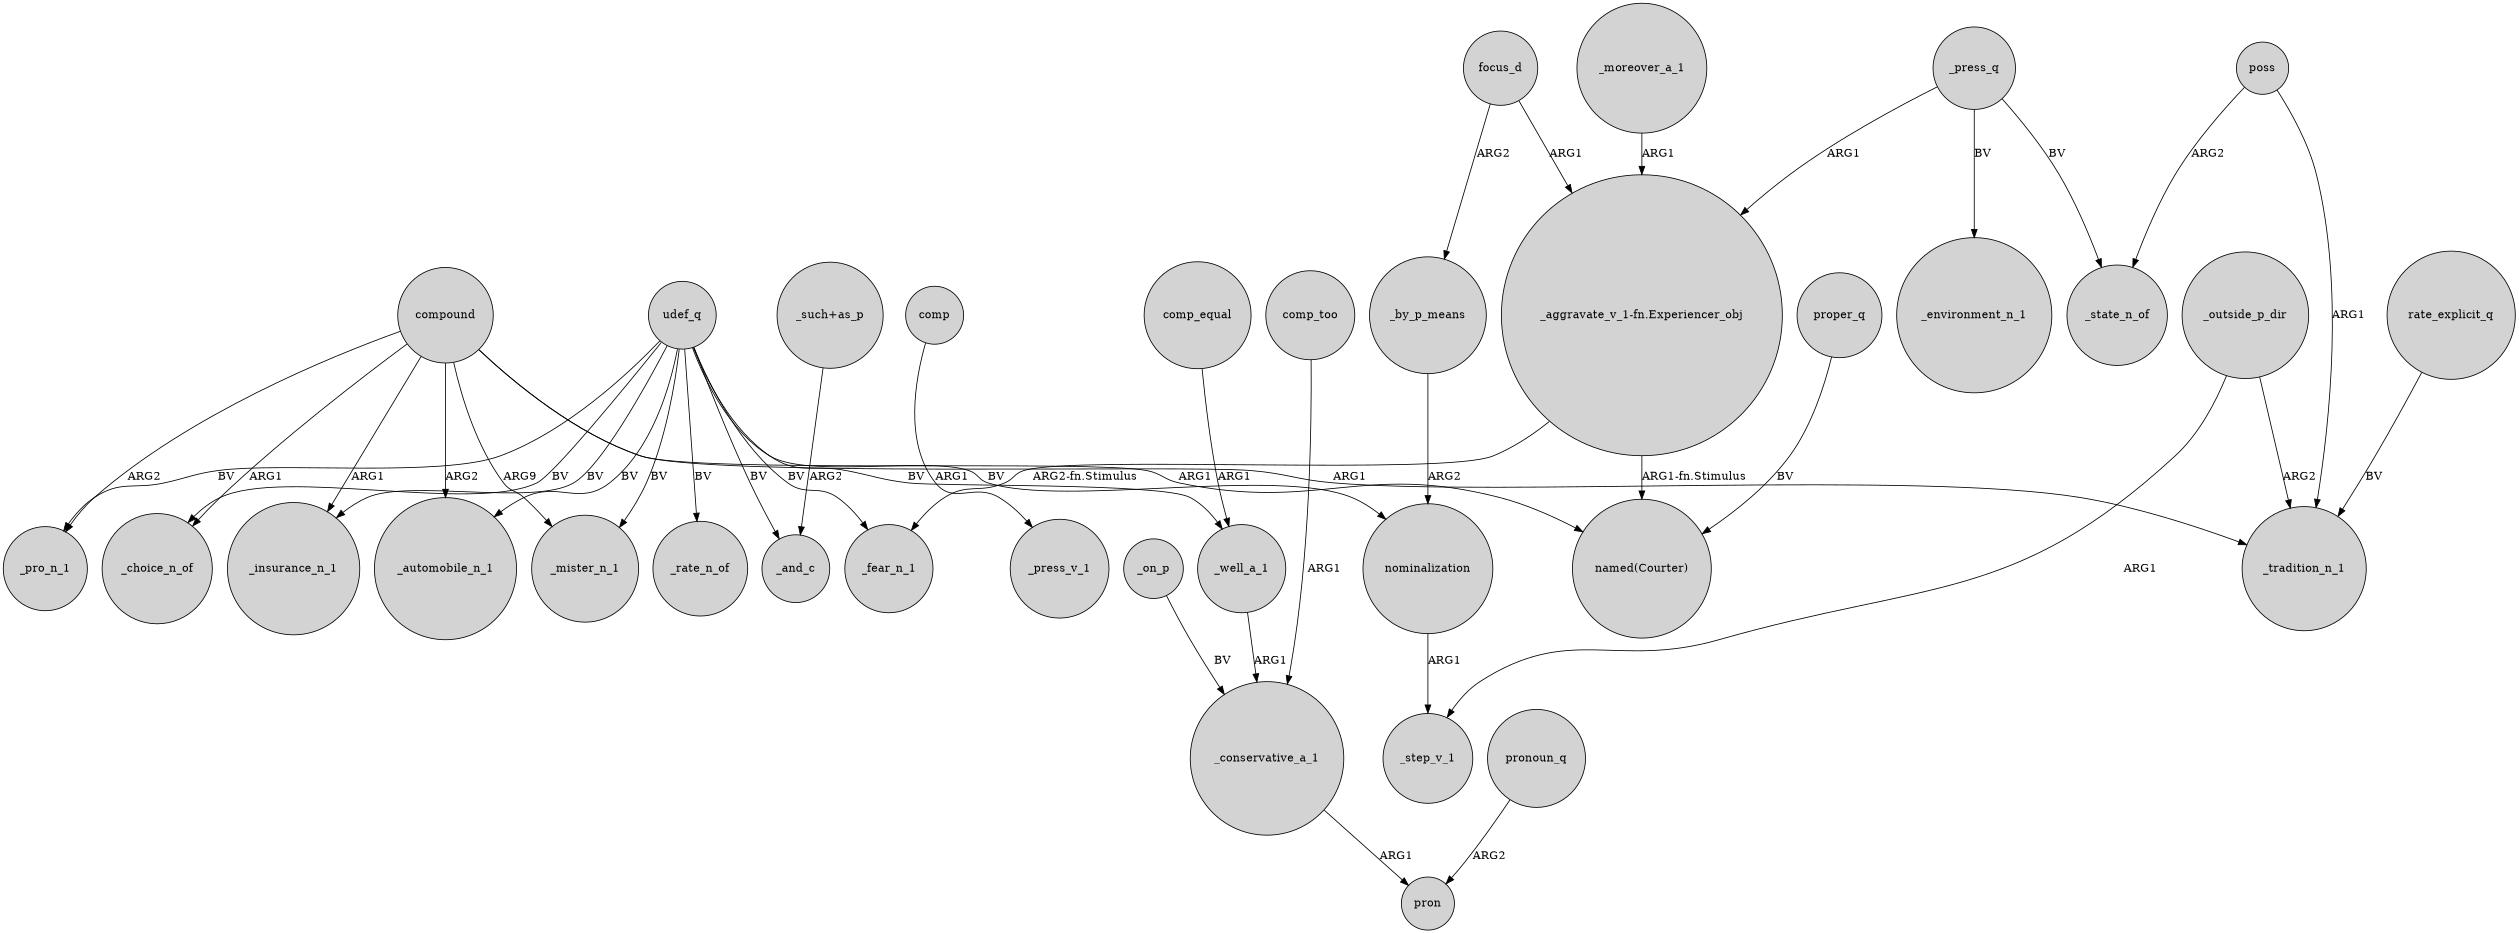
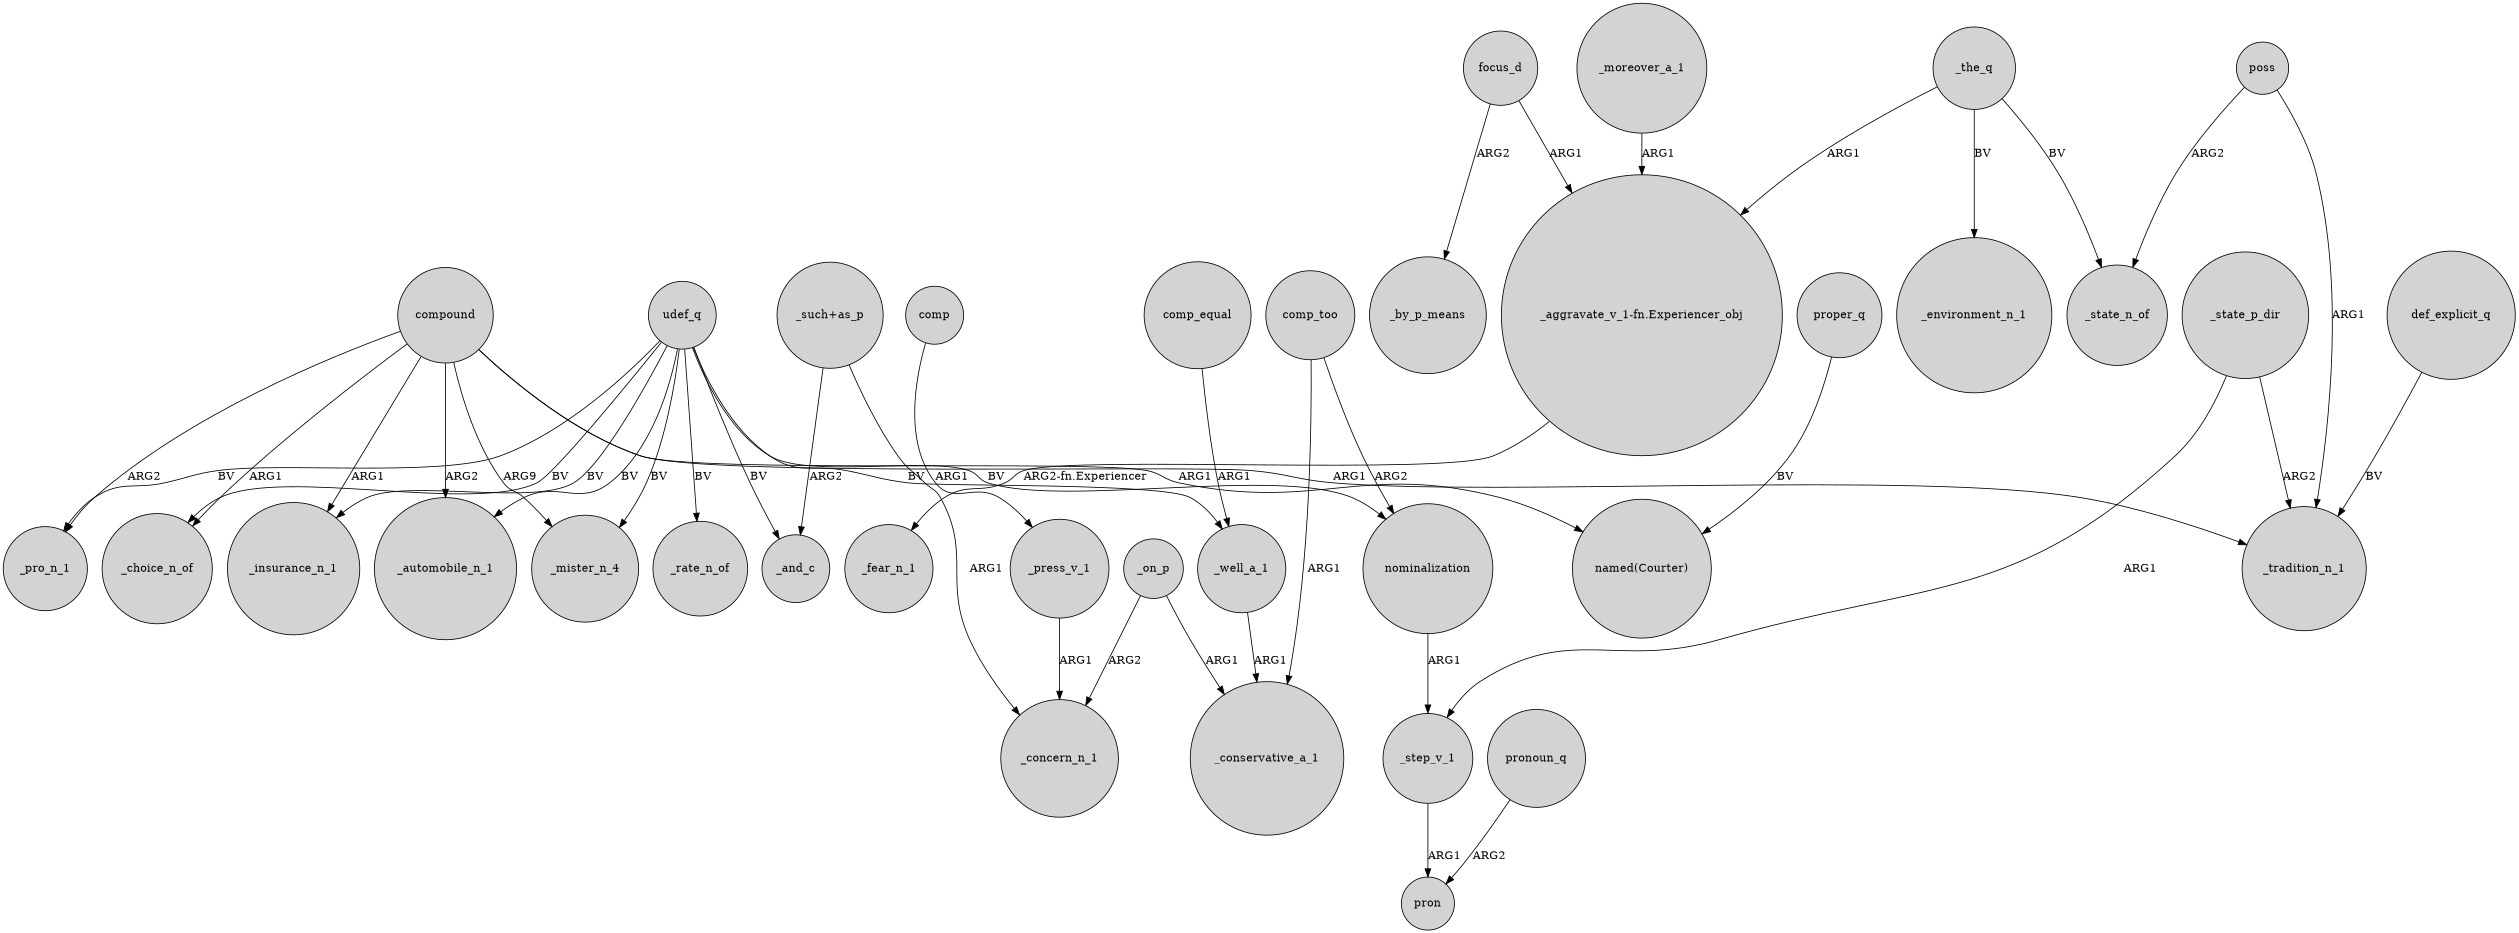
(1974, 68) -> (1974, 68)
(2245, 315) -> (2245, 315)
(2451, 315) -> (2451, 315)
(1428, 435) -> (1353, 434)
(759, 456) -> none
(1642, 473) -> none
(1085, 477) -> (1085, 477)
(585, 569) -> (585, 569)
(1223, 661) -> (1223, 661)
none -> (1060, 758)
(1363, 845) -> (1428, 836)
